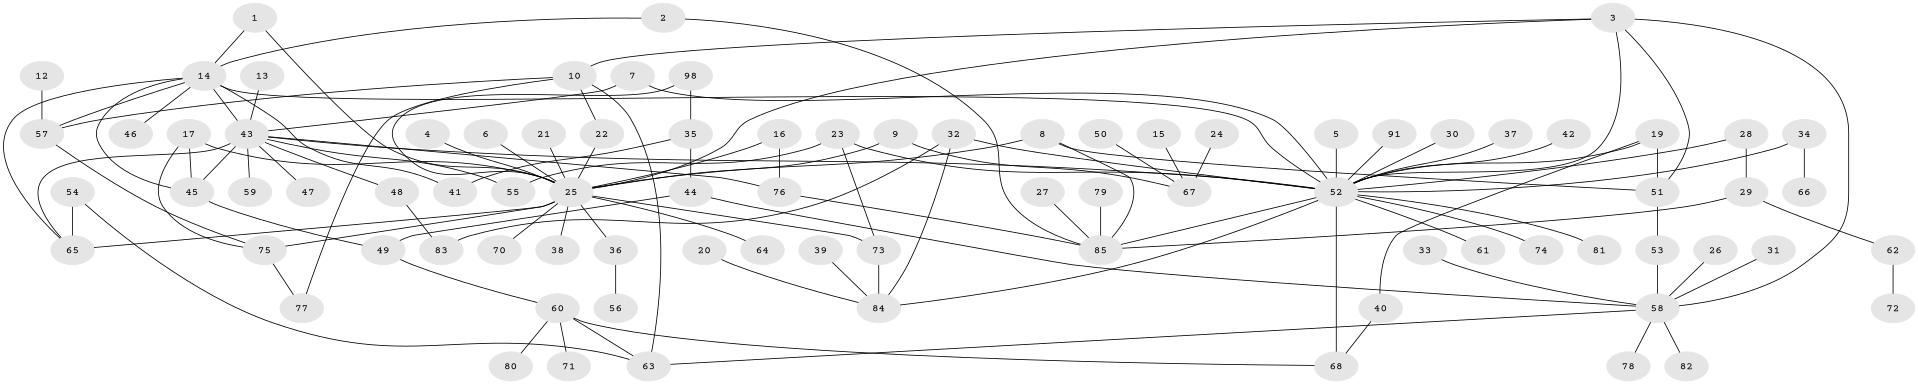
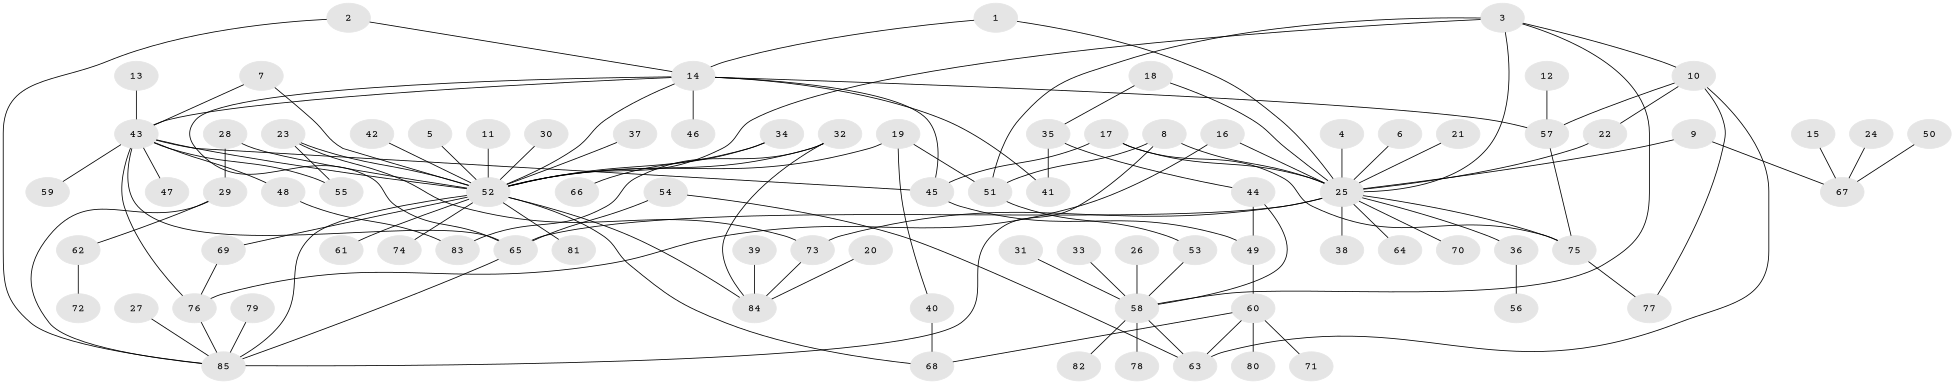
(691, 76) -> (1151, 76)
(1394, 134) -> (488, 134)
none -> (224, 250)
none -> (371, 311)
